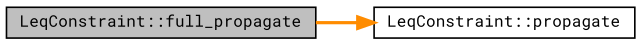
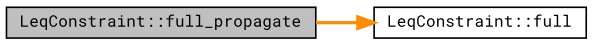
(504, 23) -> (480, 23)
